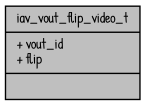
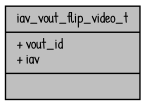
(30, 60) -> (28, 60)
